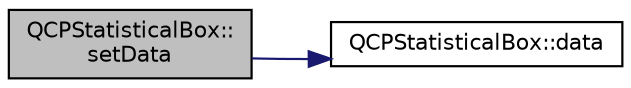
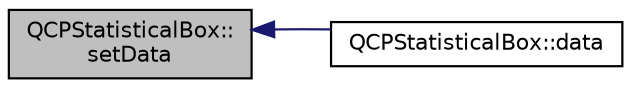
(280, 59) -> (303, 29)
